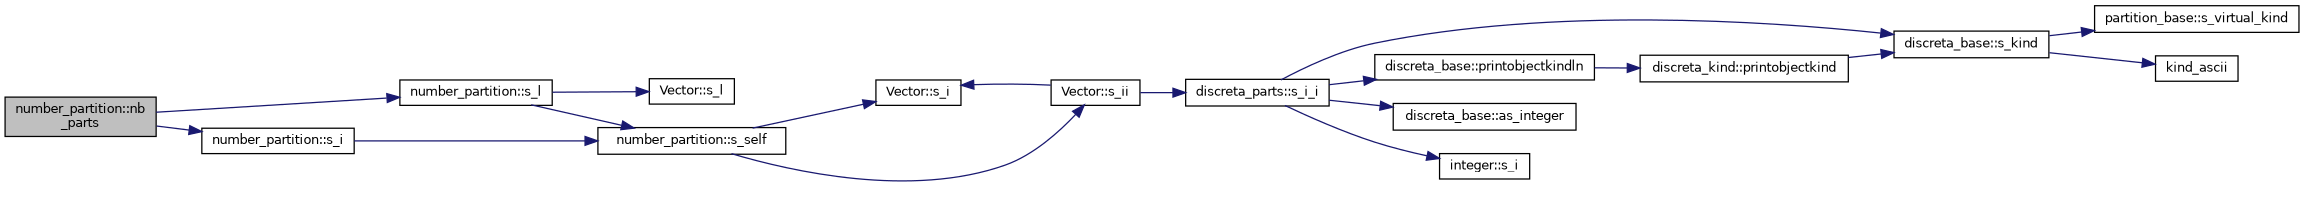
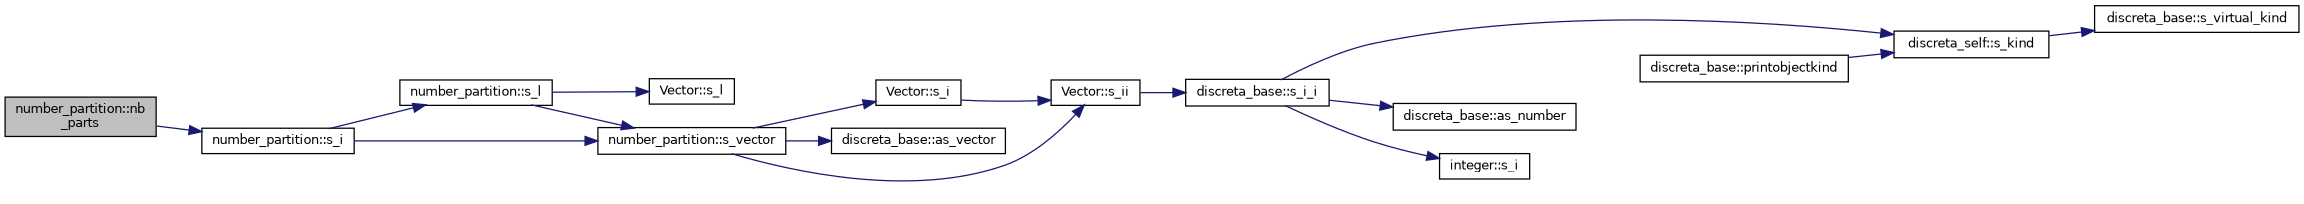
(2197, 19) -> (2197, 19)
(1971, 44) -> (1971, 44)
(1485, 67) -> none
(1744, 69) -> (1744, 69)
(2197, 69) -> none
(1012, 84) -> (999, 101)
(1257, 93) -> (1257, 93)
(271, 105) -> (371, 118)
(1485, 117) -> (1485, 117)
(692, 141) -> (692, 141)
none -> (918, 141)
